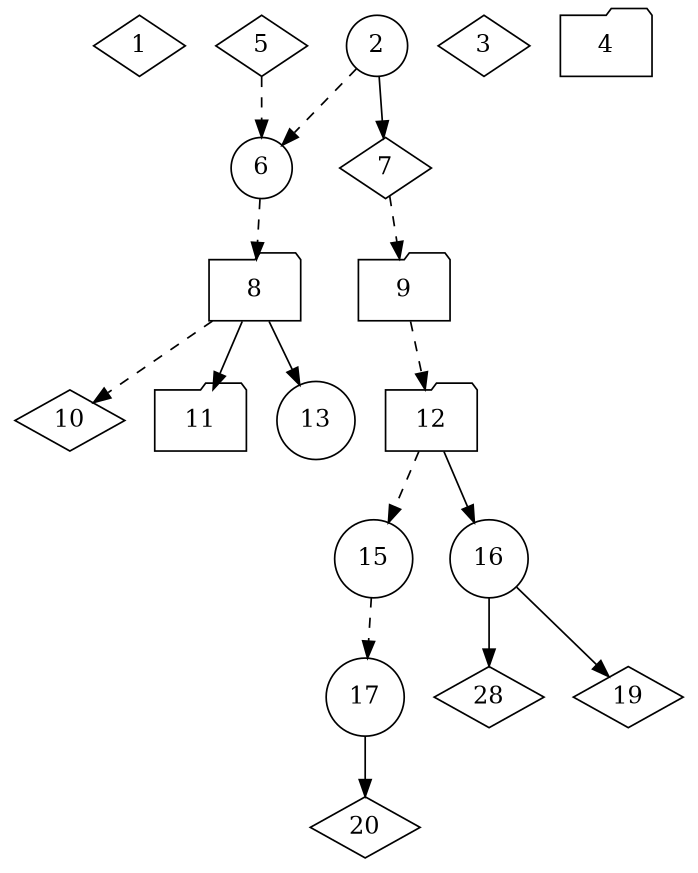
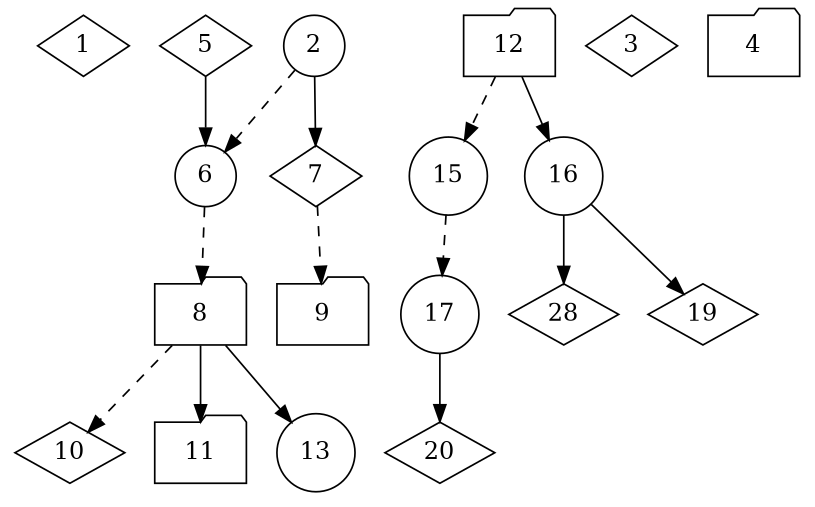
(262, 99) -> (206, 102)
(416, 347) -> none
